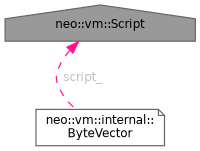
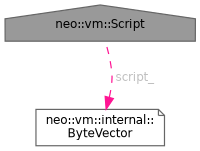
(57, 81) -> (111, 69)
